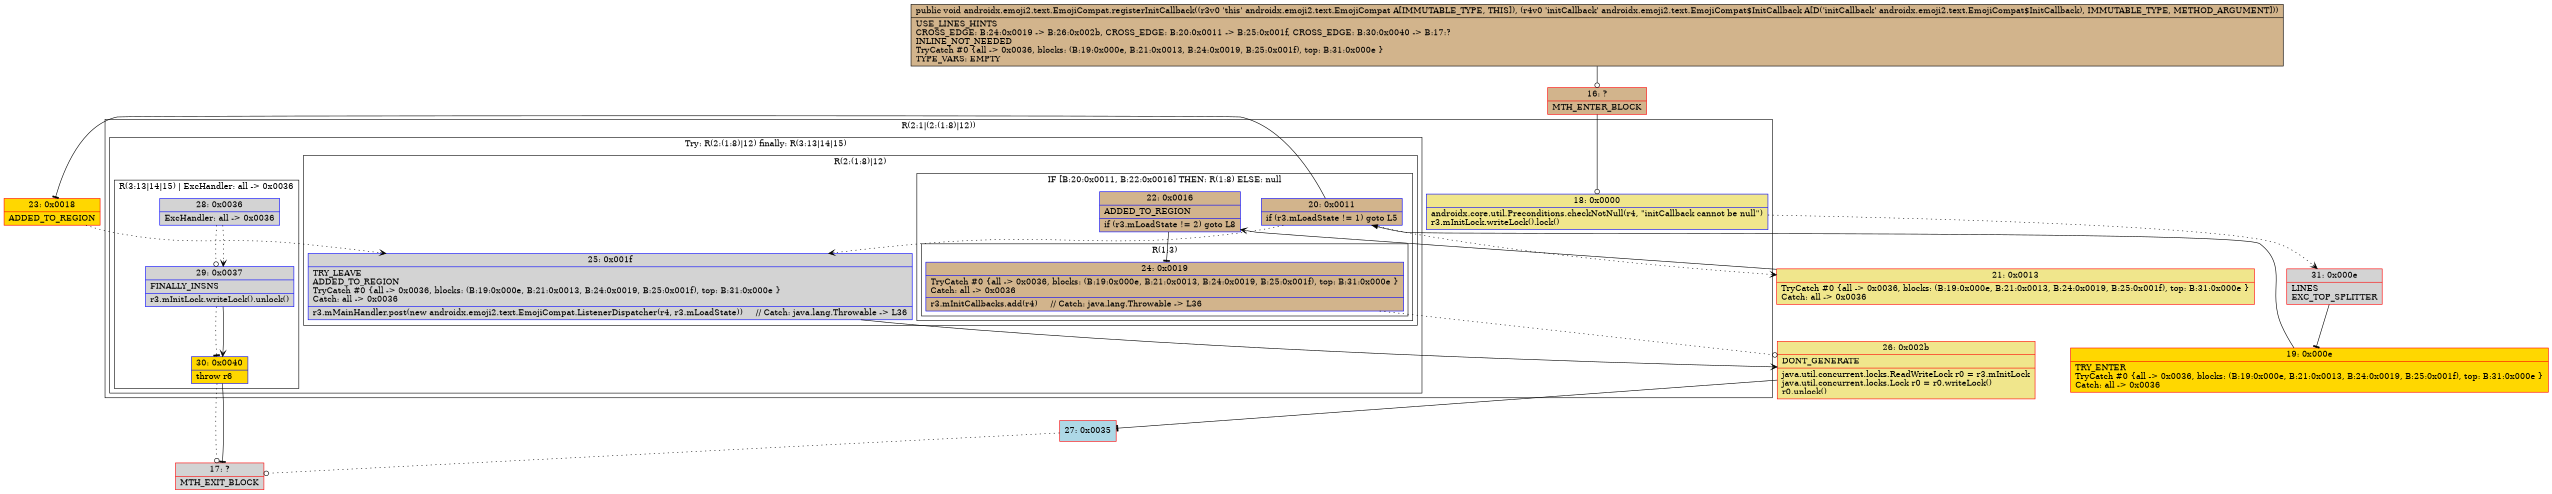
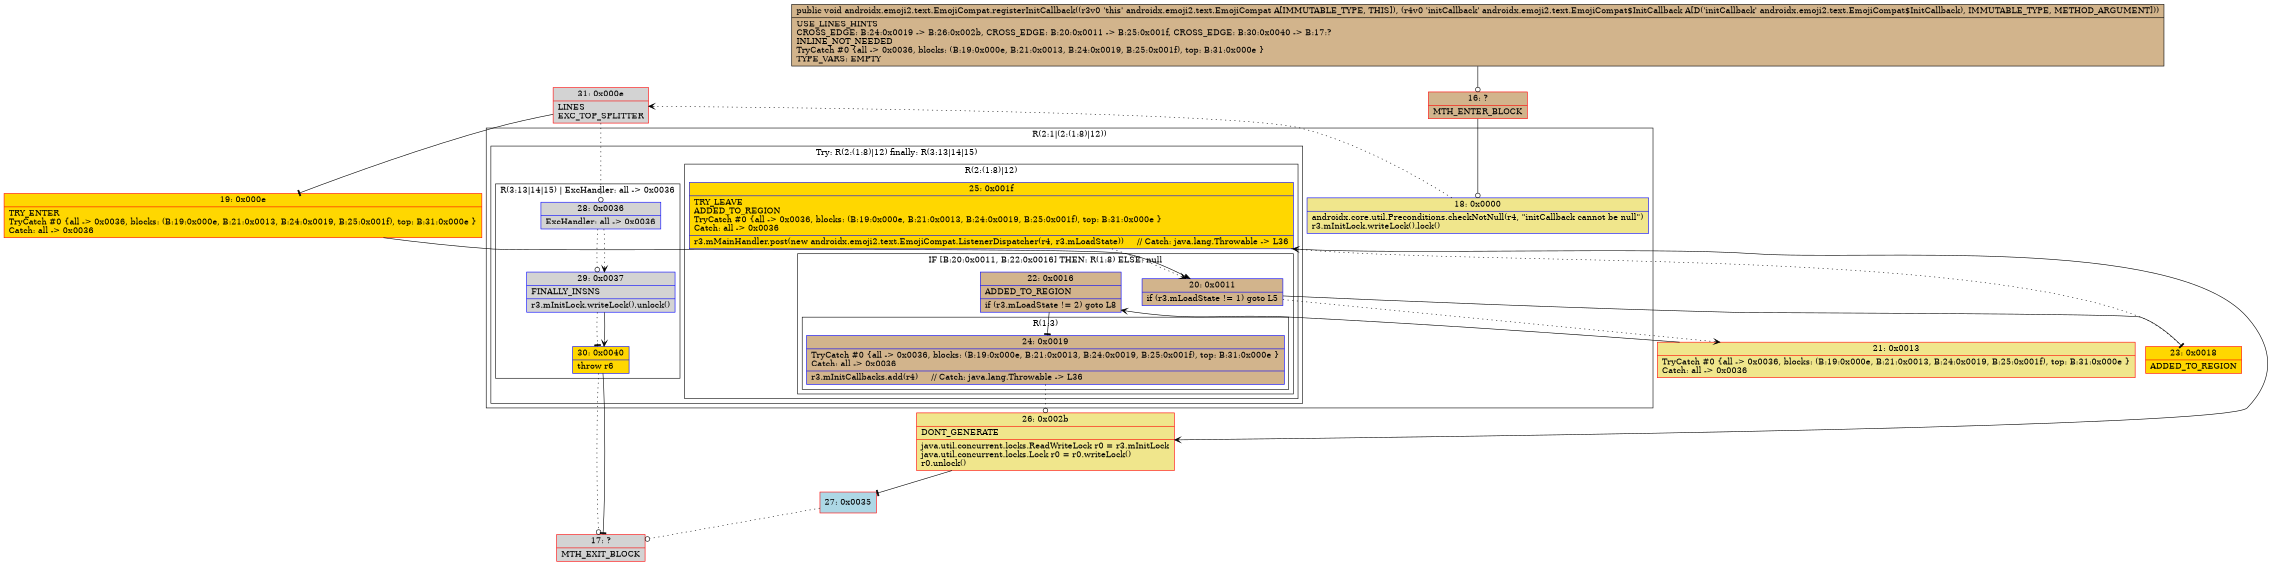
none -> (601, 160)
(1059, 240) -> (1147, 262)
(610, 287) -> (991, 216)
